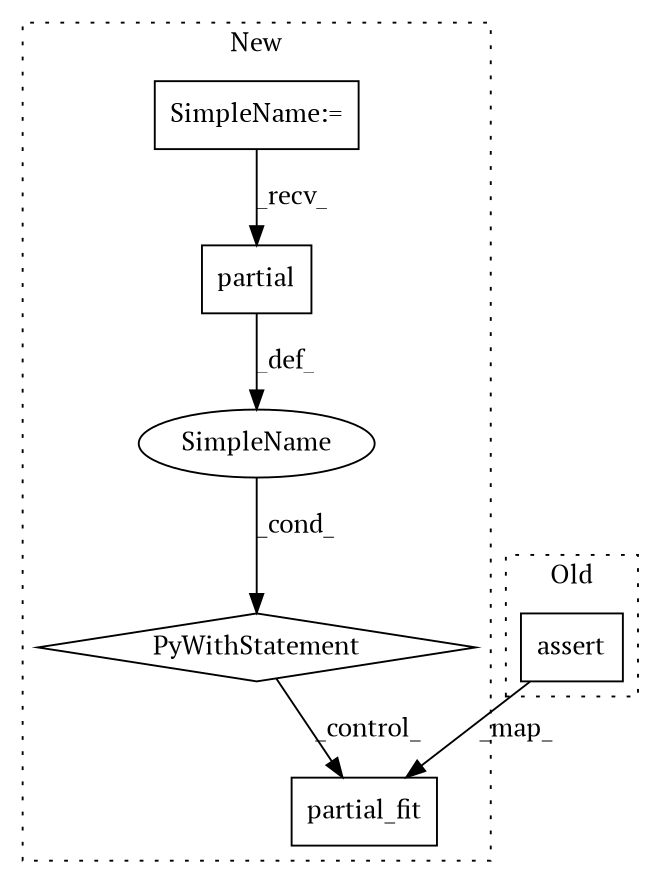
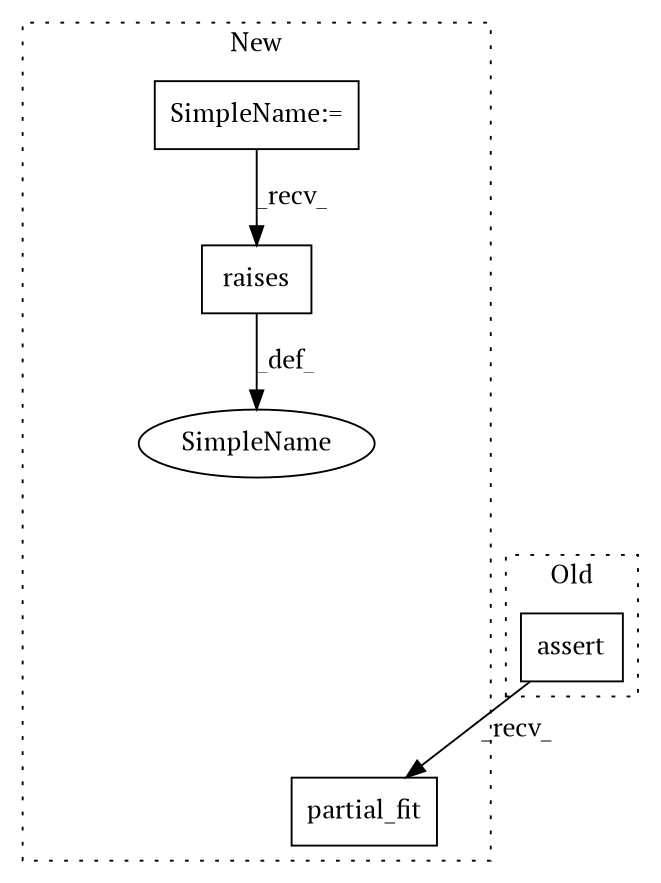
(257, 279) -> (257, 279)
(257, 647) -> none
(517, 730) -> (517, 730)
